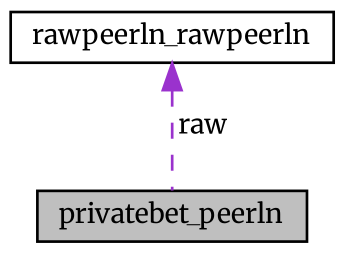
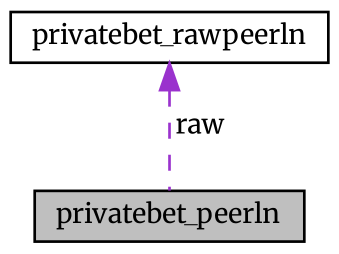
(172, 37) -> (170, 37)
